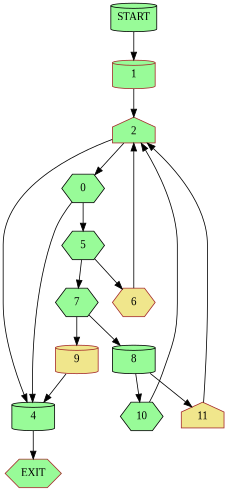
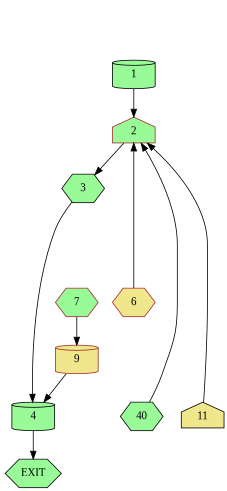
(134, 17) -> none
(134, 74) -> (134, 74)
(83, 188) -> (83, 188)
(4, 241) -> none
(83, 245) -> none
(77, 302) -> (77, 302)
(134, 359) -> none
(142, 416) -> (142, 416)
(203, 416) -> (203, 416)
(33, 473) -> (33, 473)
